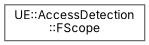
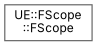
(75, 23) -> (48, 23)
